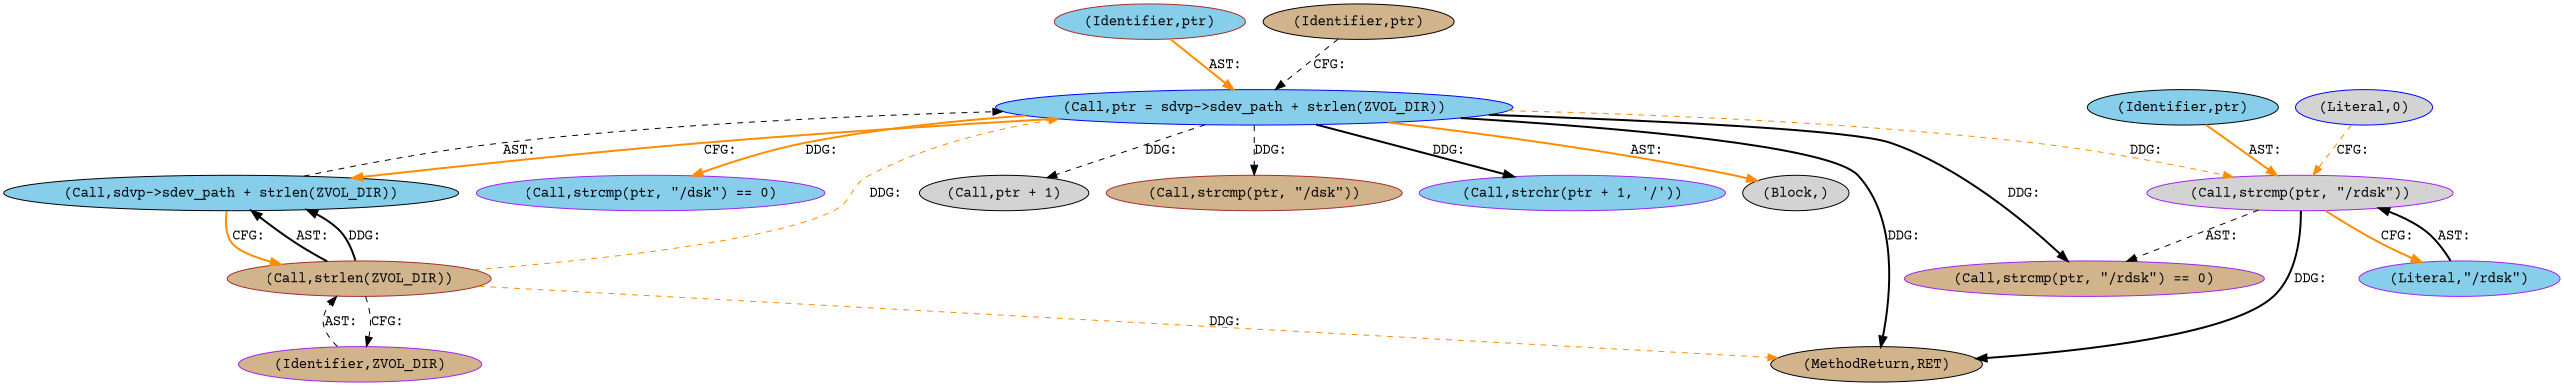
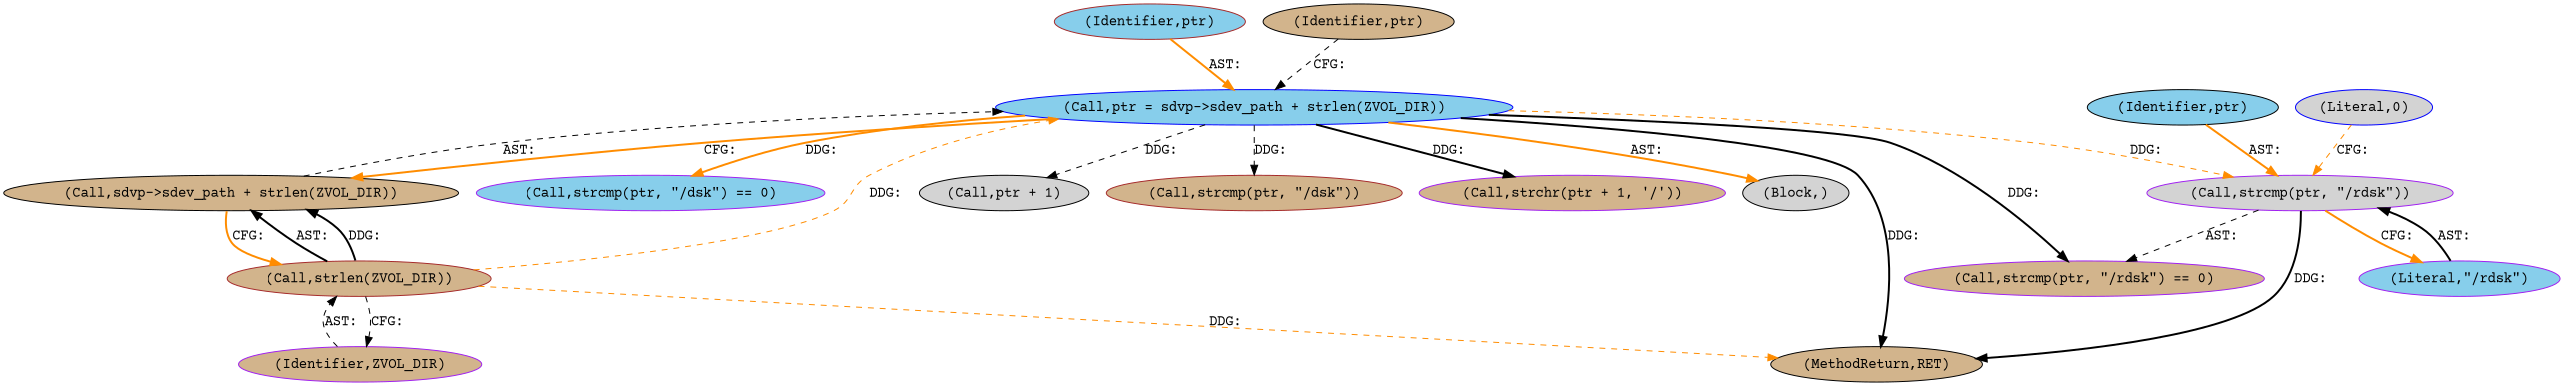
(231, 193) -> (231, 193)
(1572, 193) -> (1572, 193)
